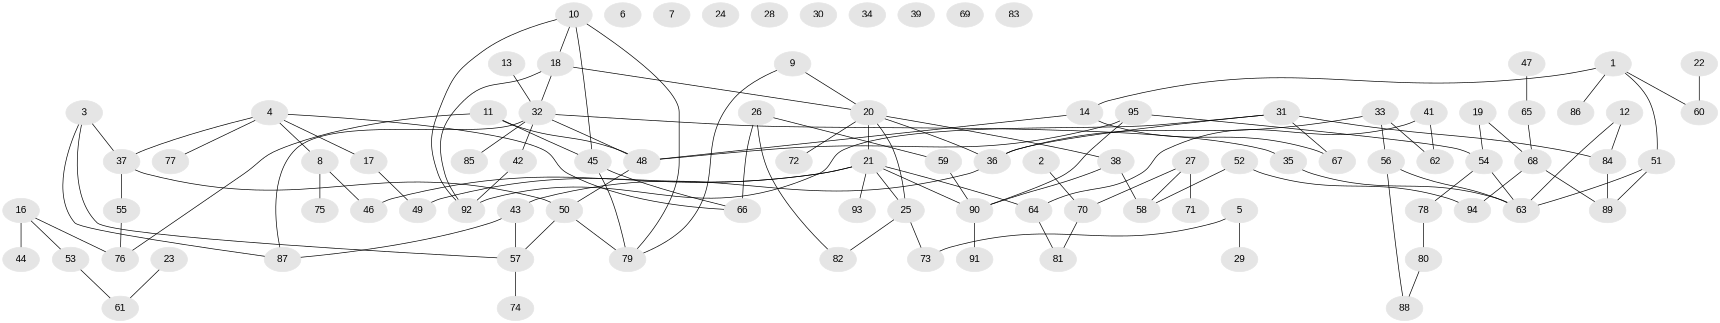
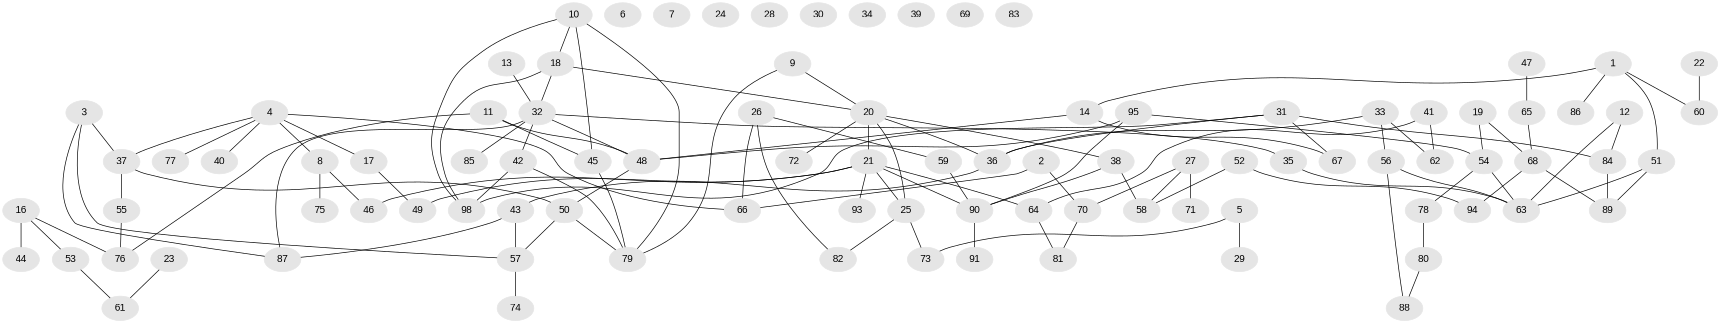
none -> (219, 162)
(666, 190) -> (867, 194)
none -> (590, 199)
(467, 211) -> (467, 211)
